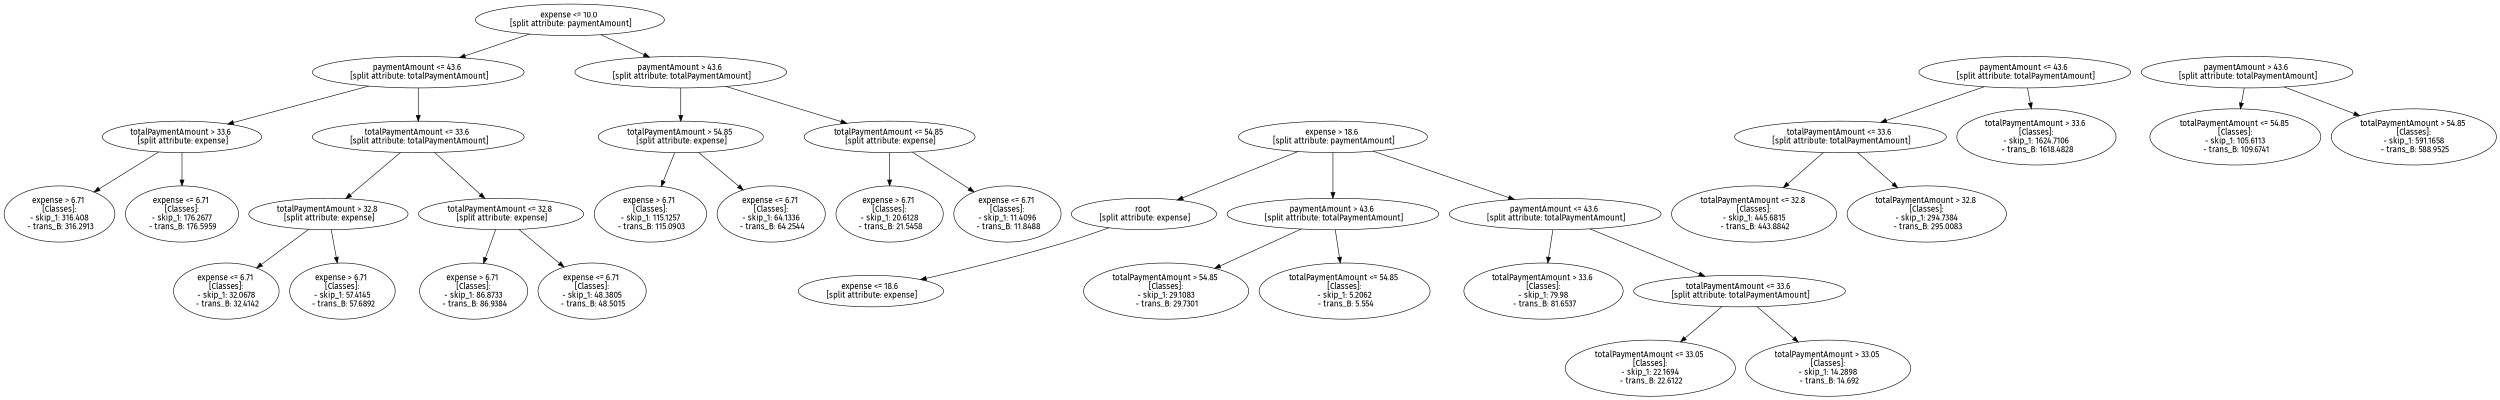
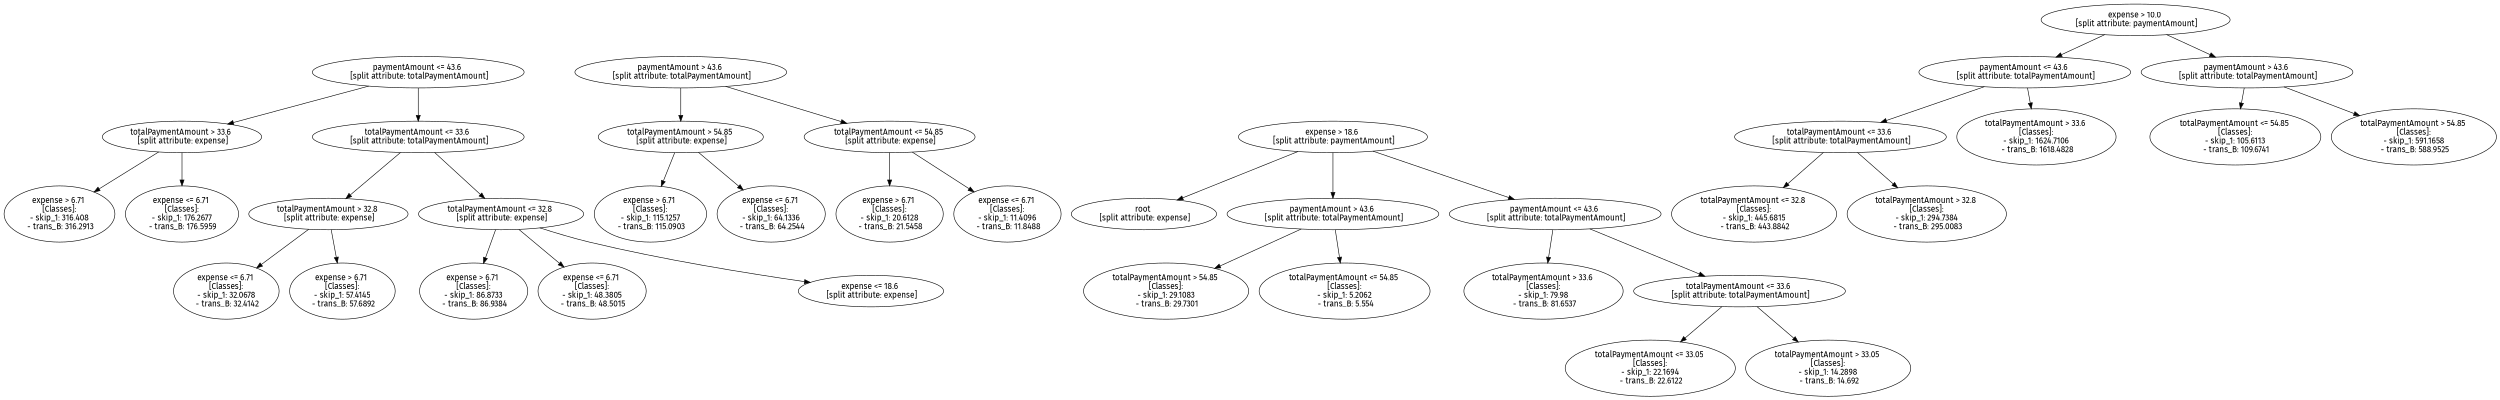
(570, 20) -> none
none -> (2136, 20)
(1018, 256) -> (671, 259)
